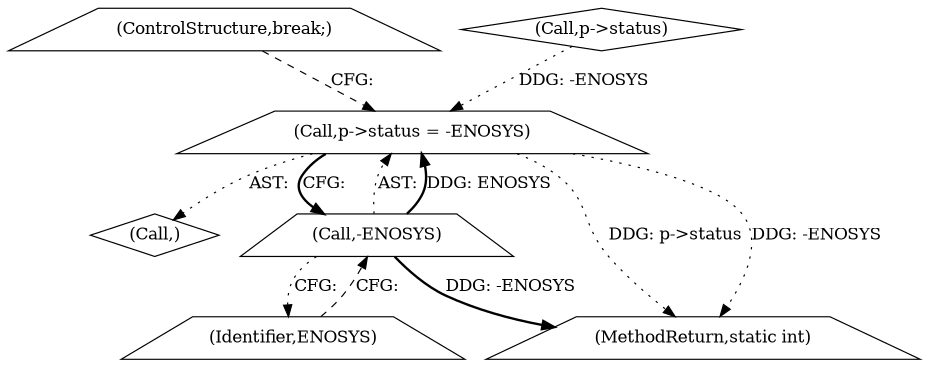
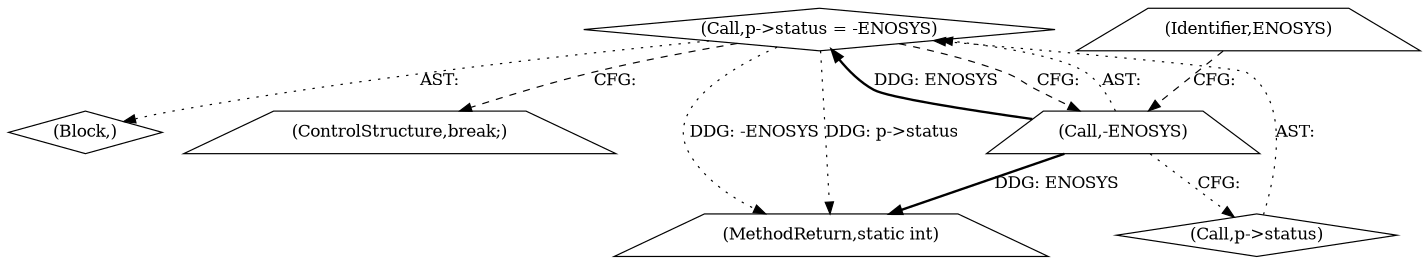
(313, 78) -> (603, 70)
(584, 81) -> (1298, 132)
(412, 132) -> (819, 30)
(301, 178) -> (987, 66)
(155, 235) -> (85, 132)
(295, 277) -> (1187, 182)
(510, 287) -> (1057, 184)
